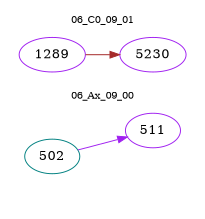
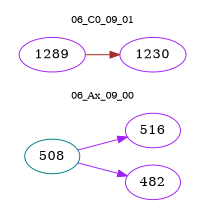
(153, 55) -> (153, 55)
(153, 131) -> (153, 131)
(52, 156) -> (52, 156)
none -> (153, 182)
